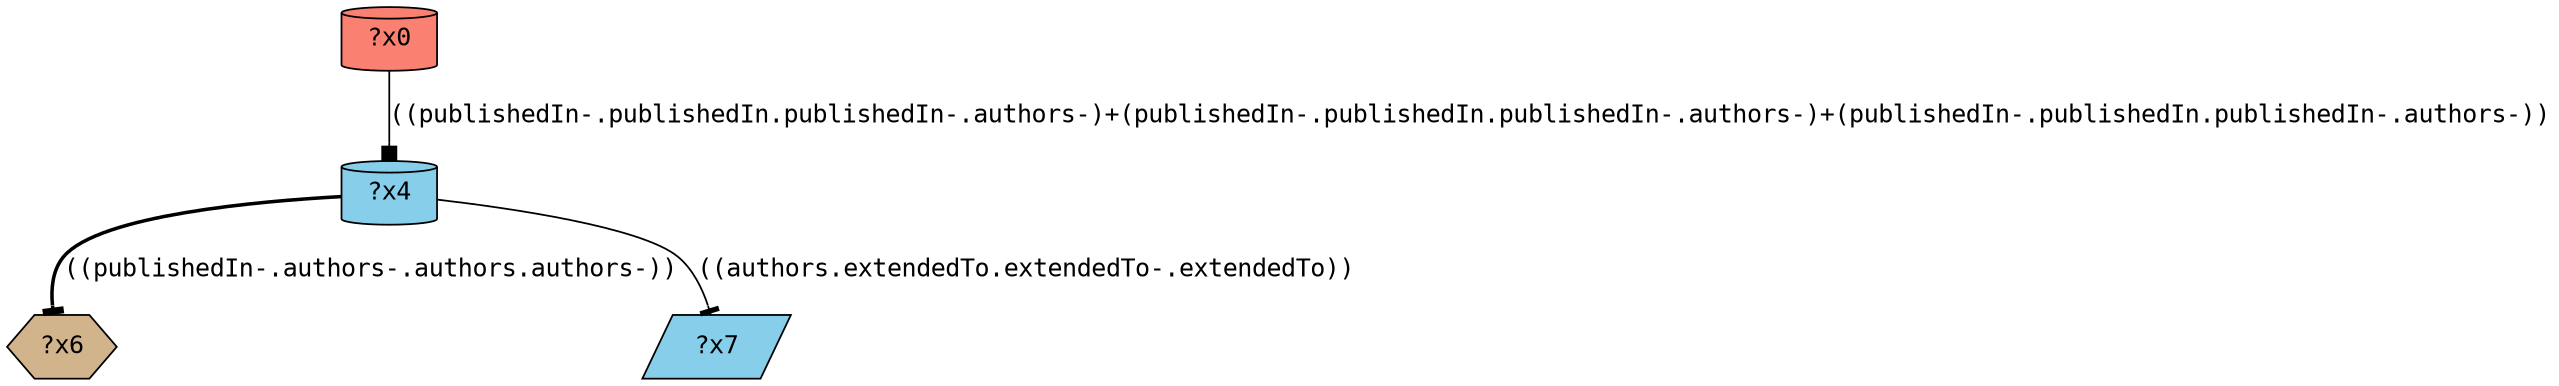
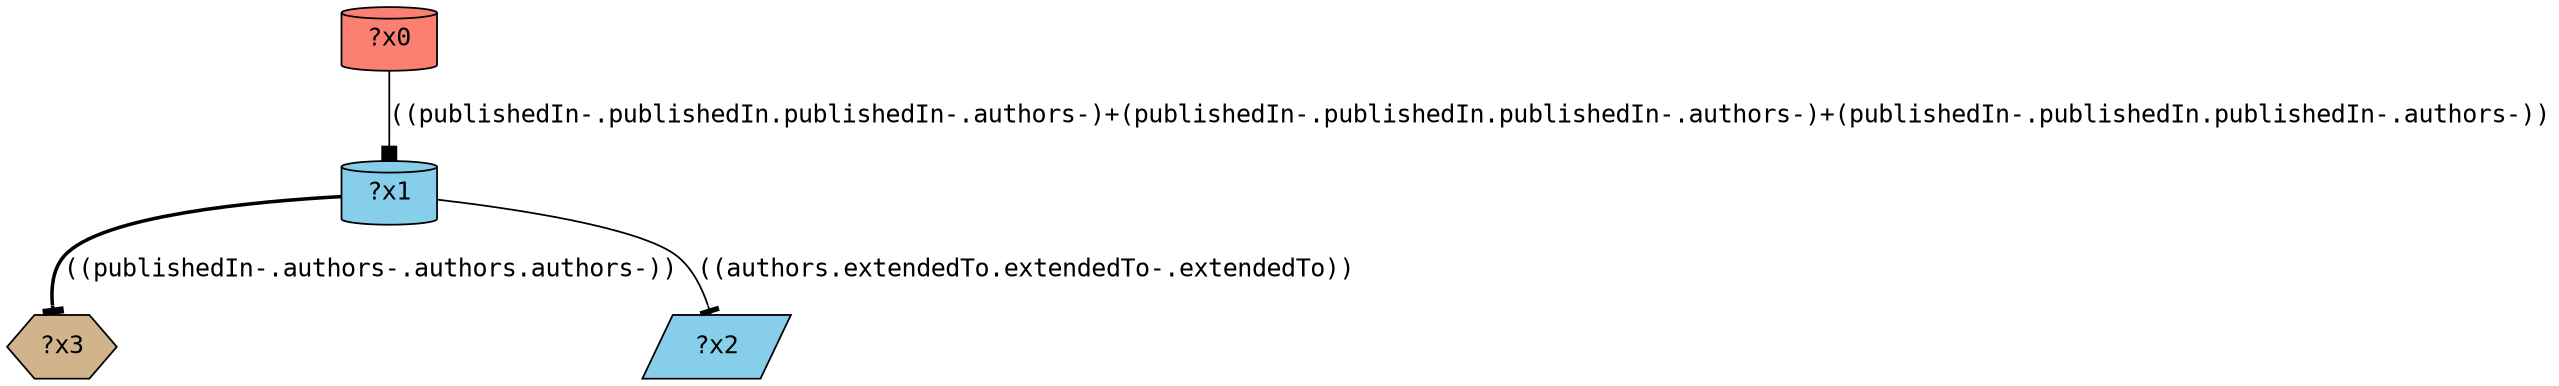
(389, 193) -> (389, 193)
(62, 347) -> (62, 347)
(717, 347) -> (717, 347)
